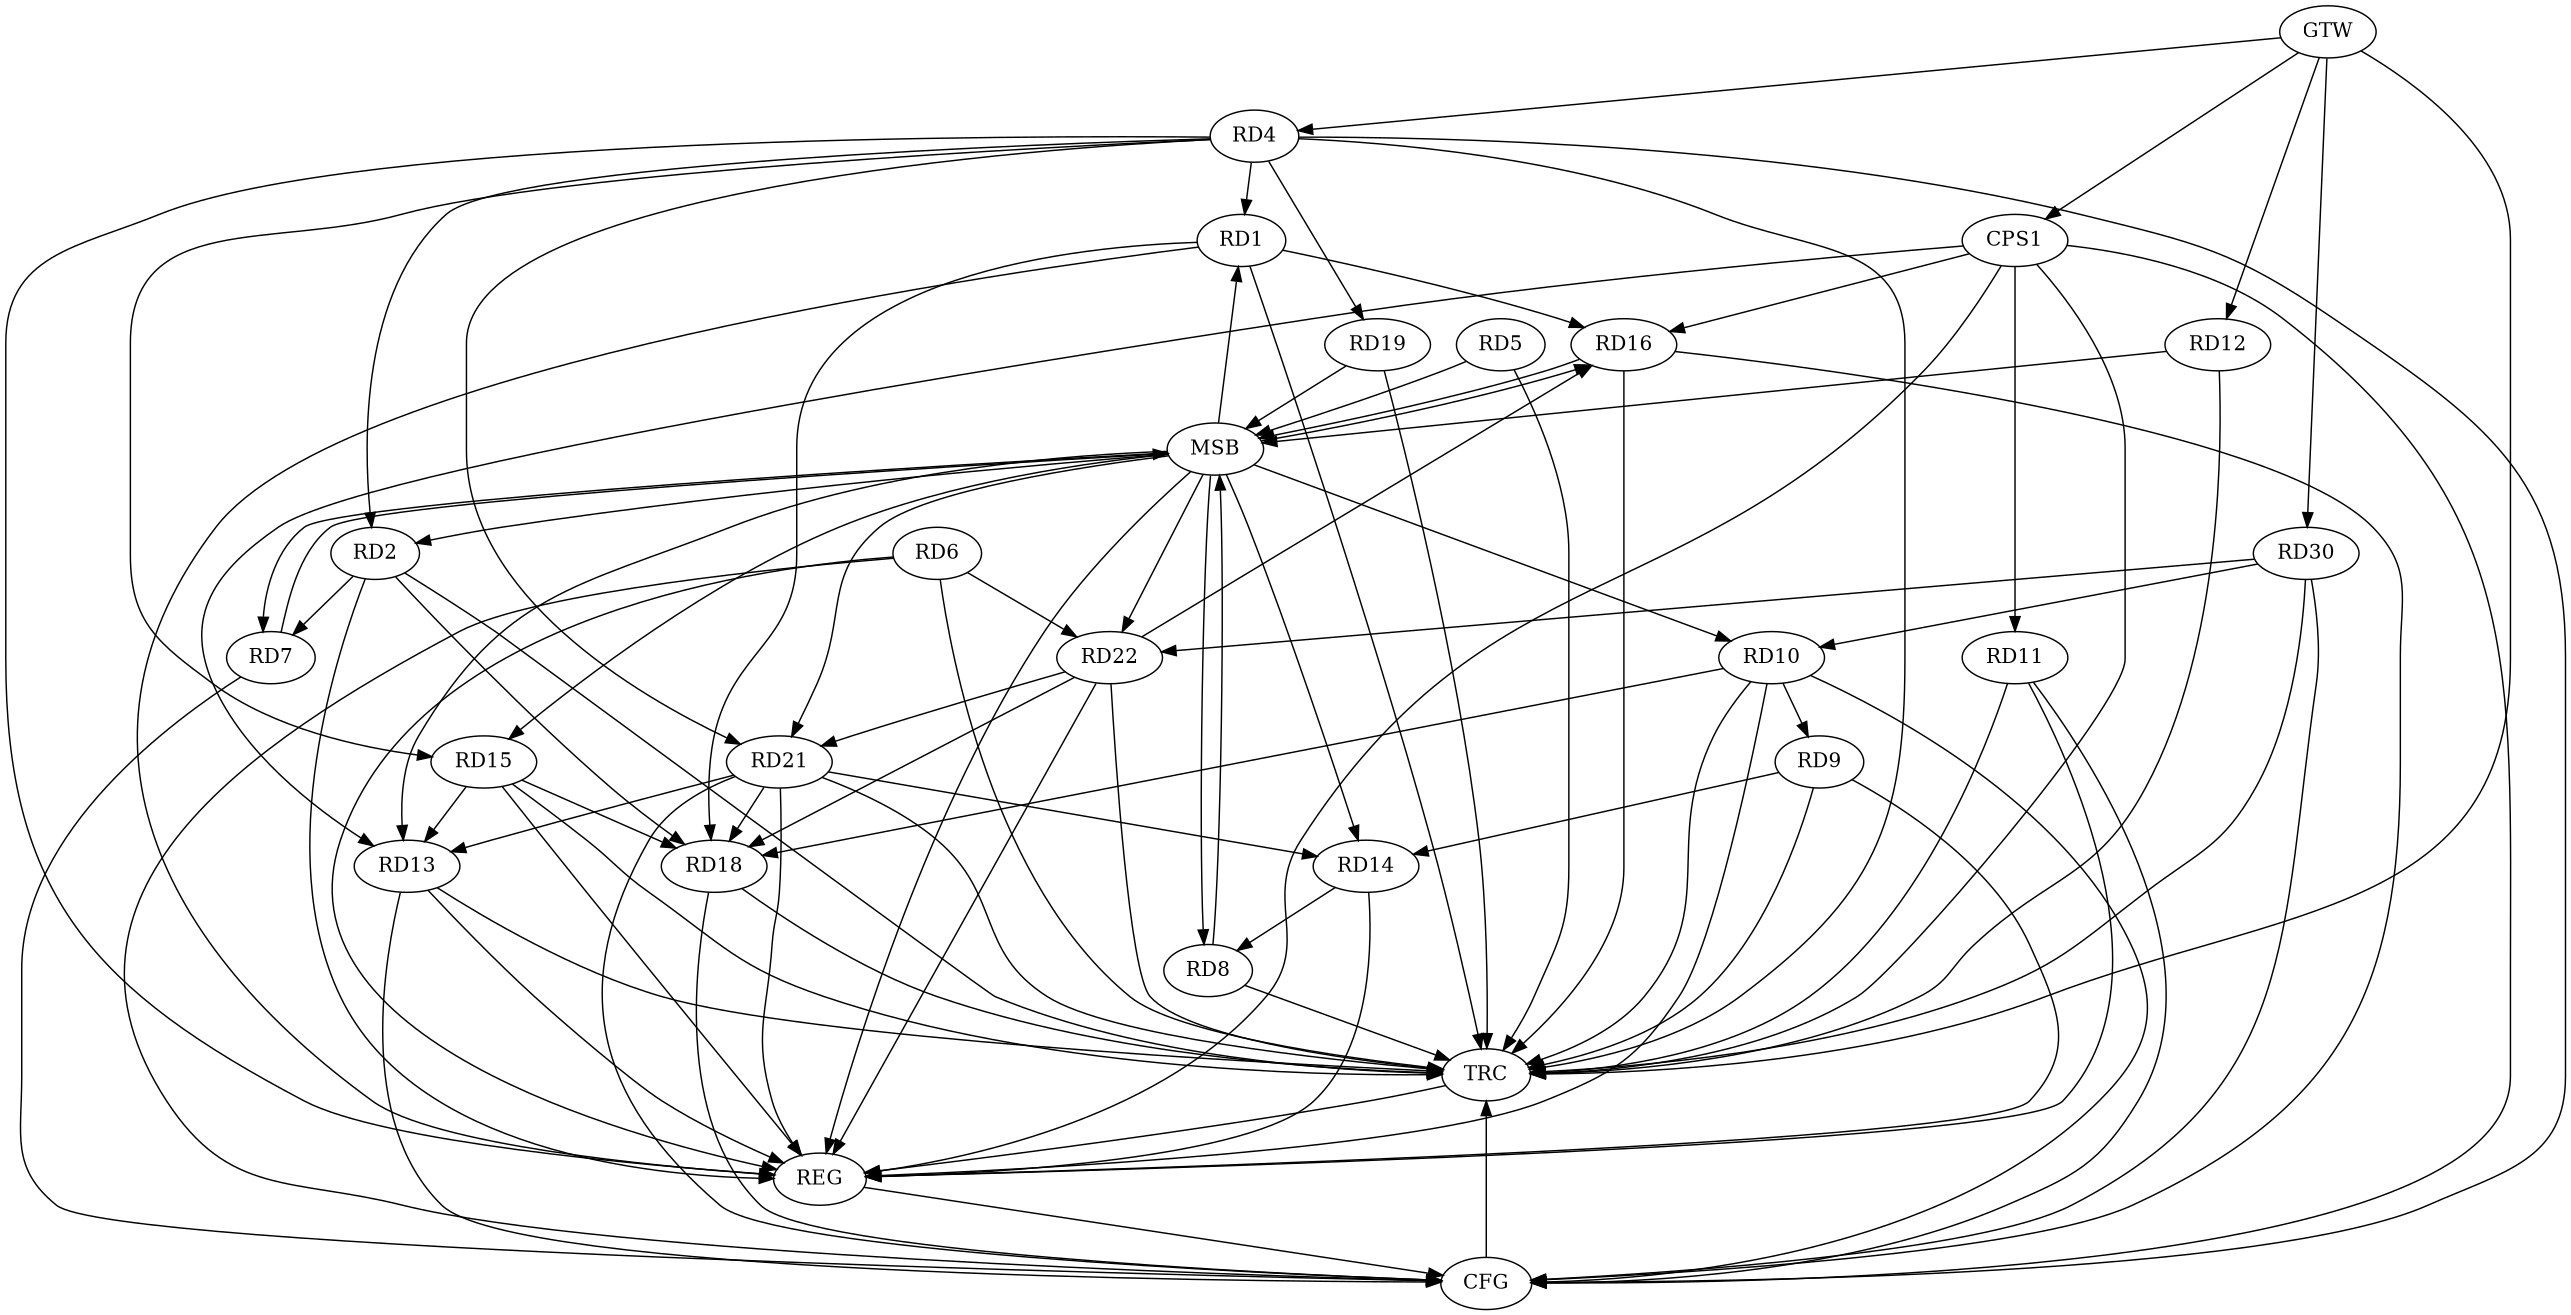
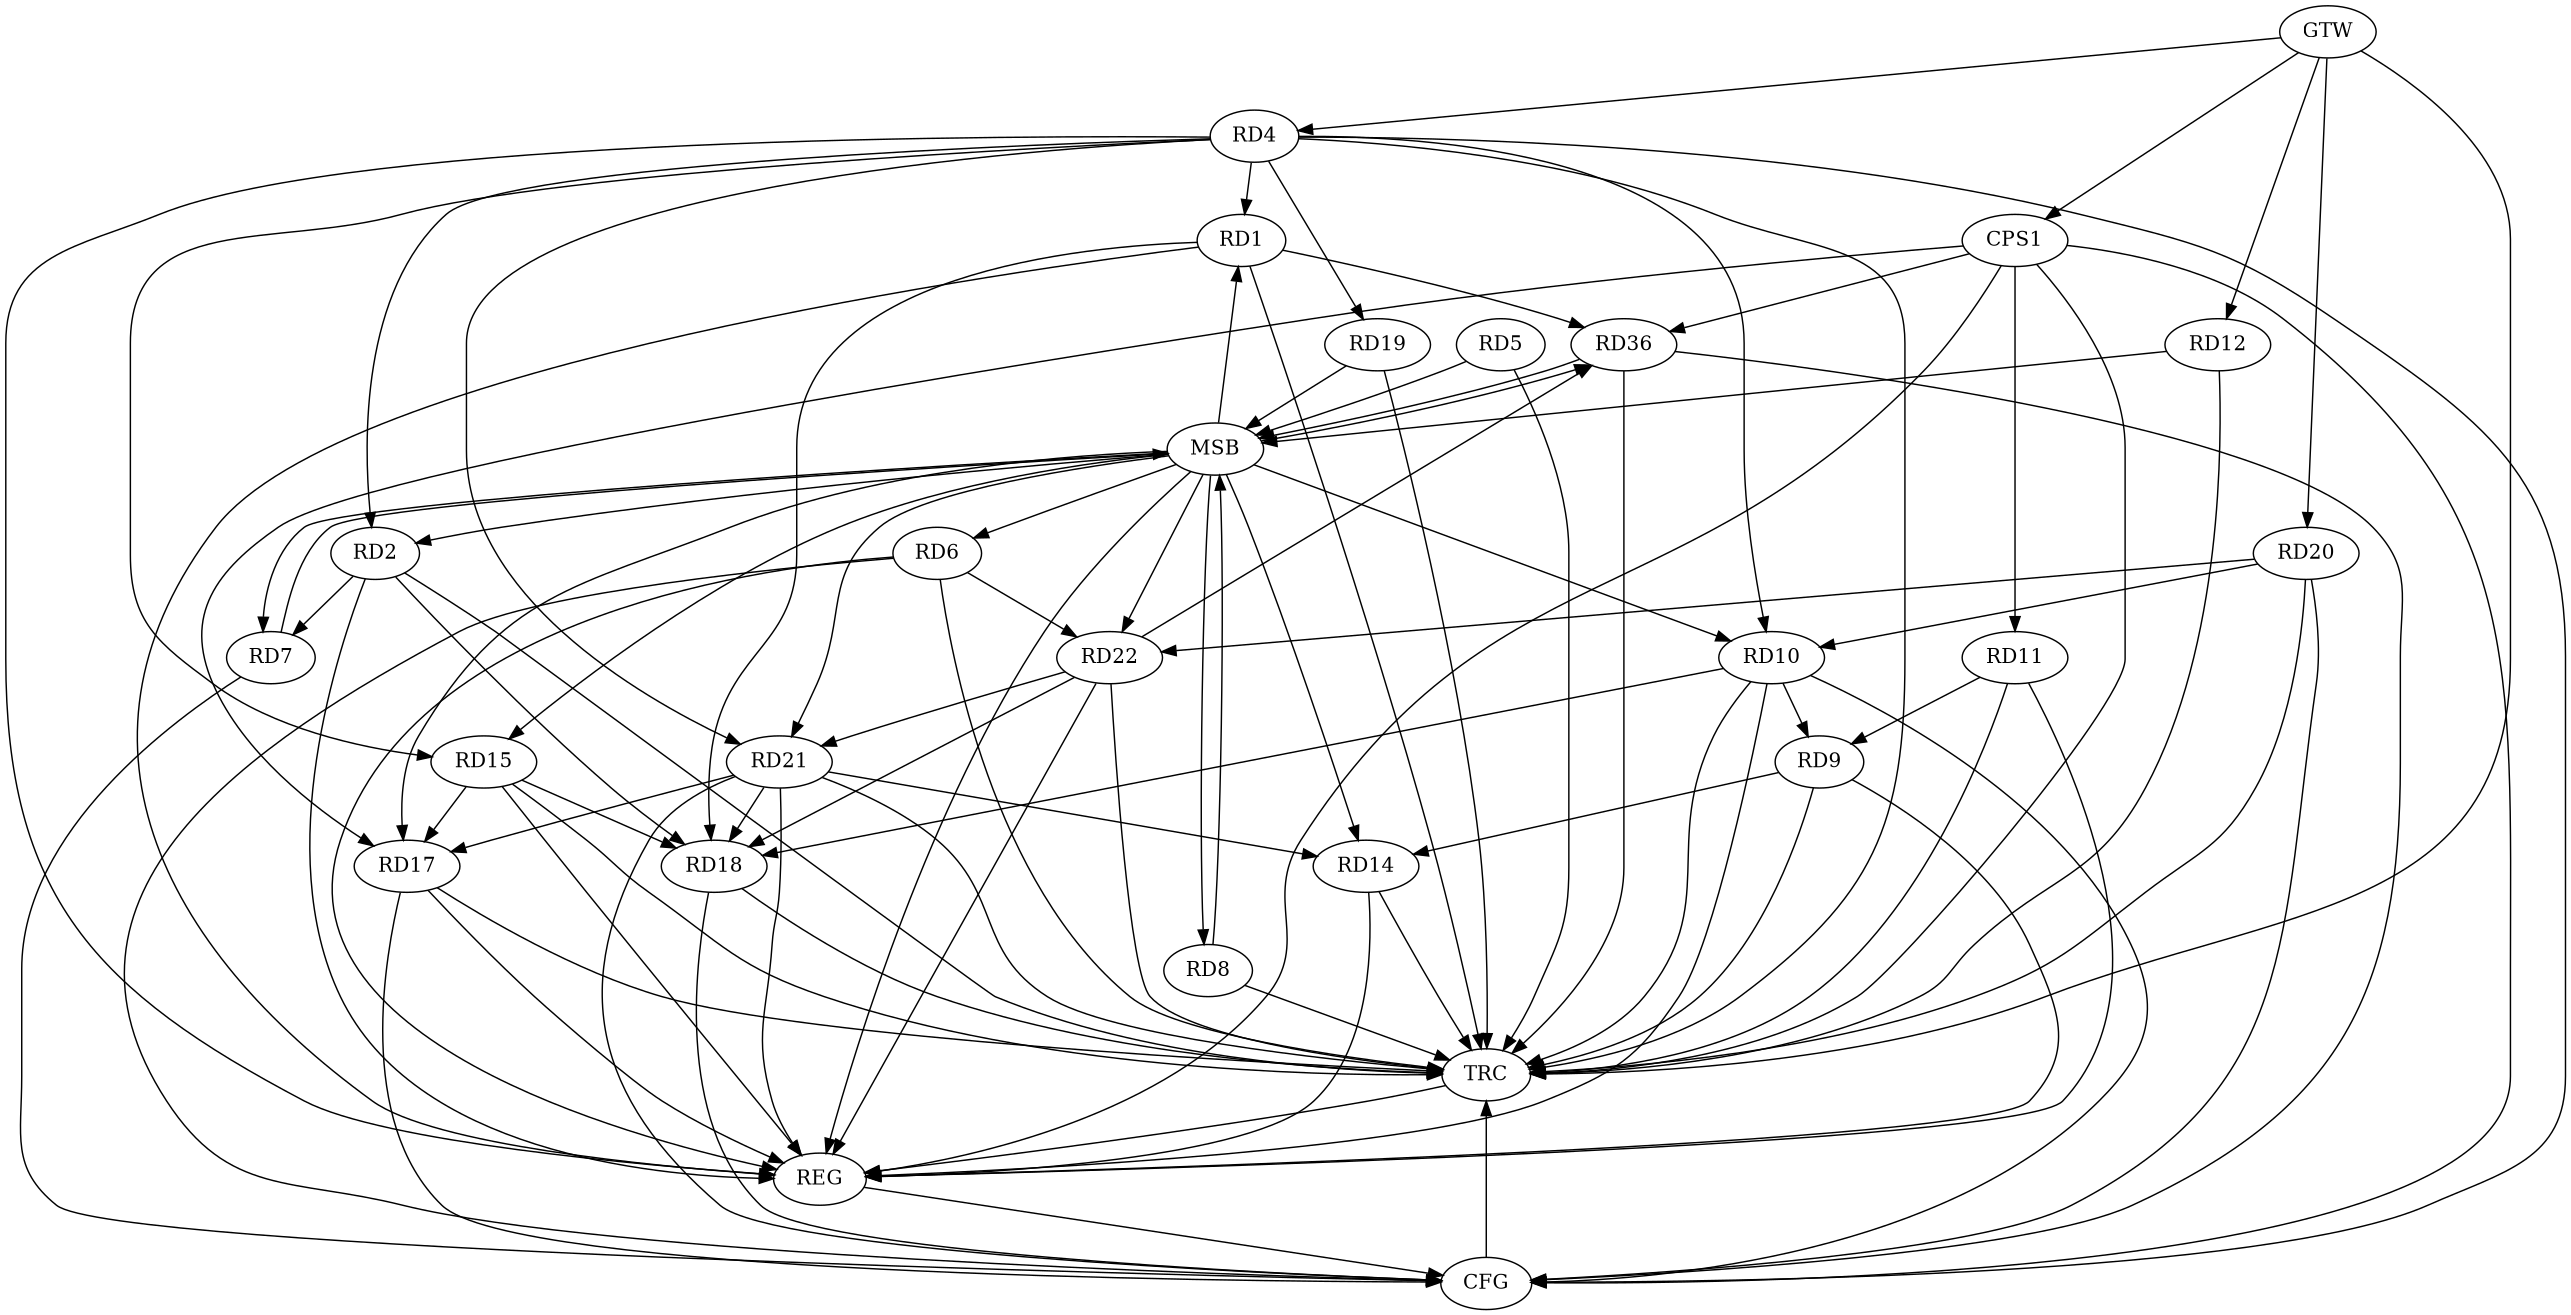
none -> (1688, 228)
(1624, 345) -> (1624, 345)
none -> (1082, 498)
(2306, 553) -> (2306, 553)
(407, 866) -> (407, 866)
(1295, 914) -> (1420, 965)
(2077, 1170) -> (1922, 707)
